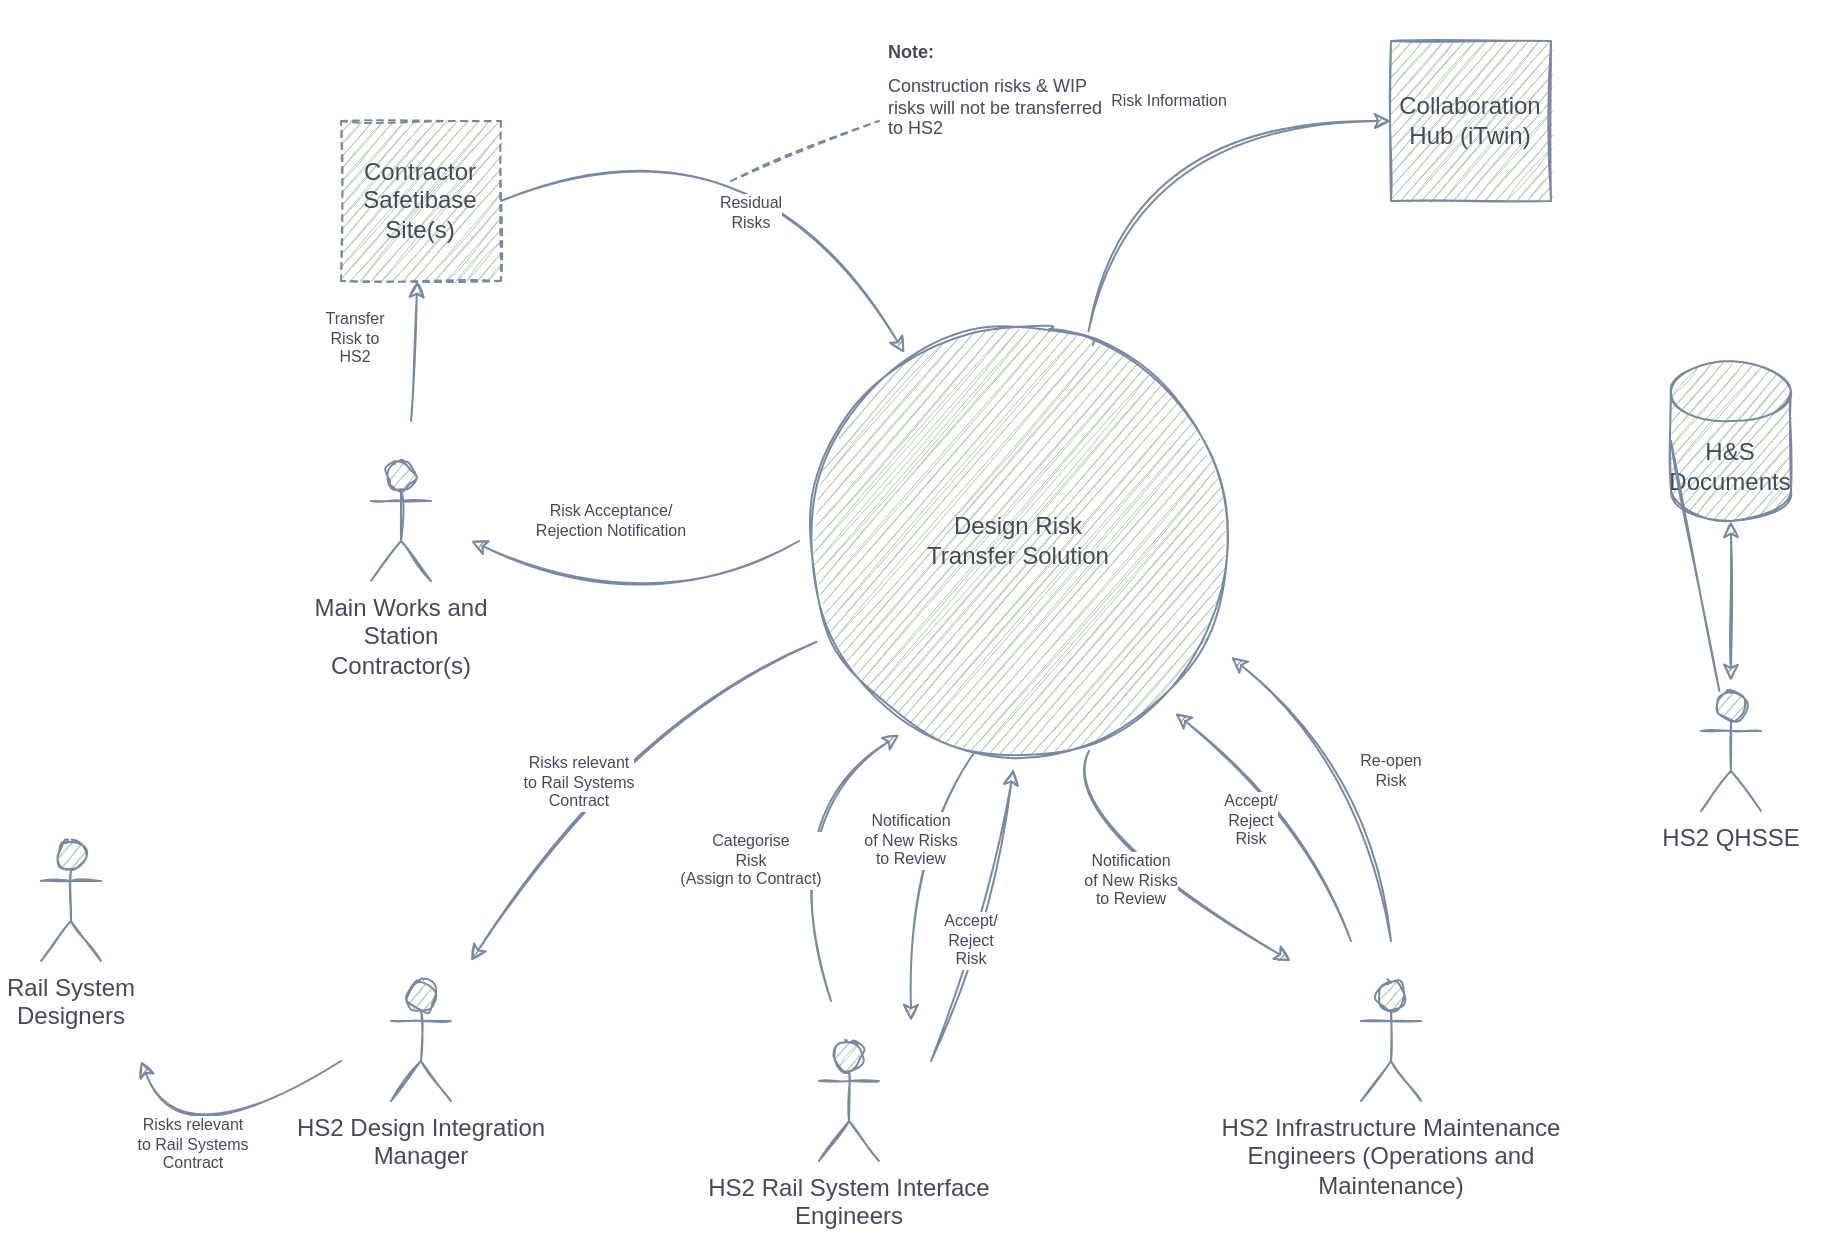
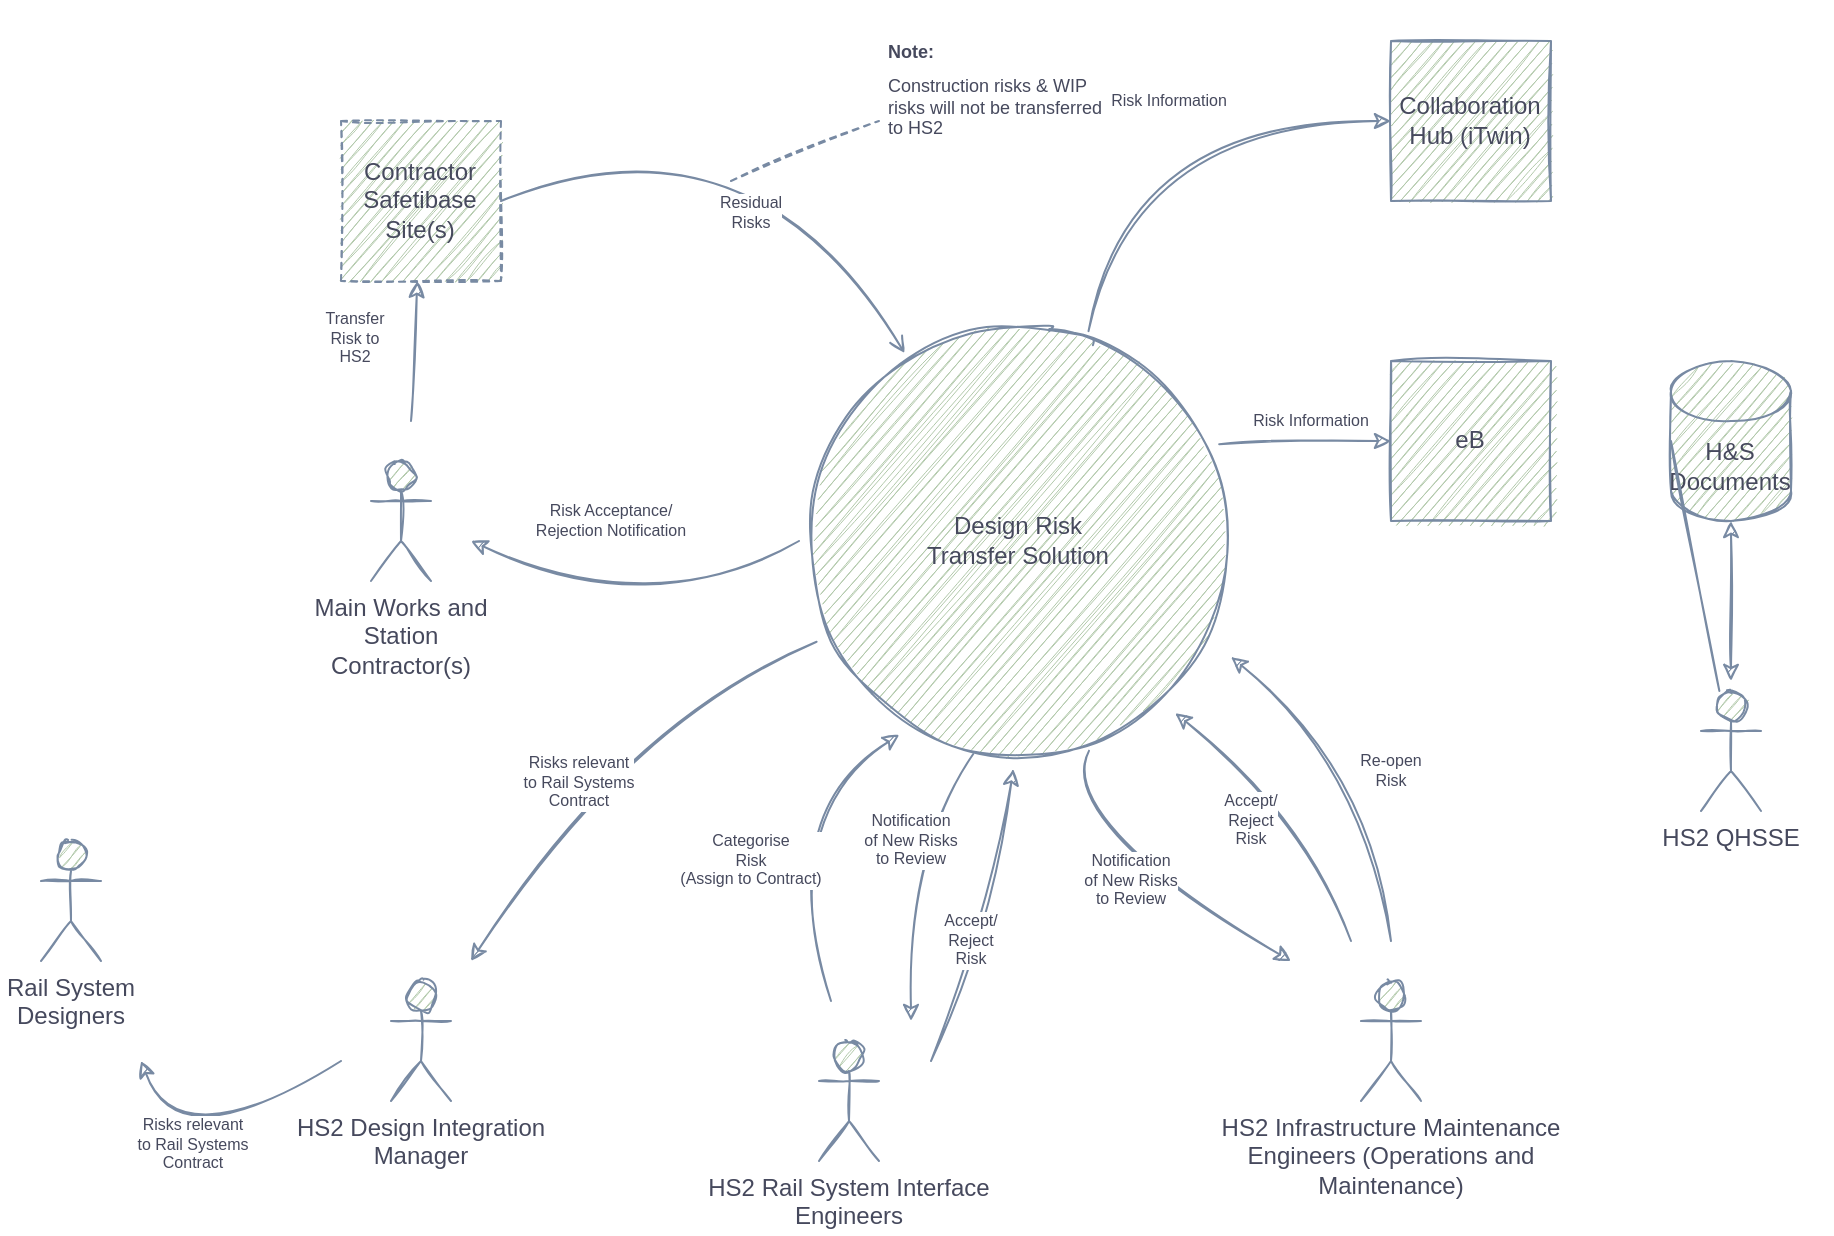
(897, 341) -> (899, 344)
none -> (1471, 441)
none -> (1299, 442)
